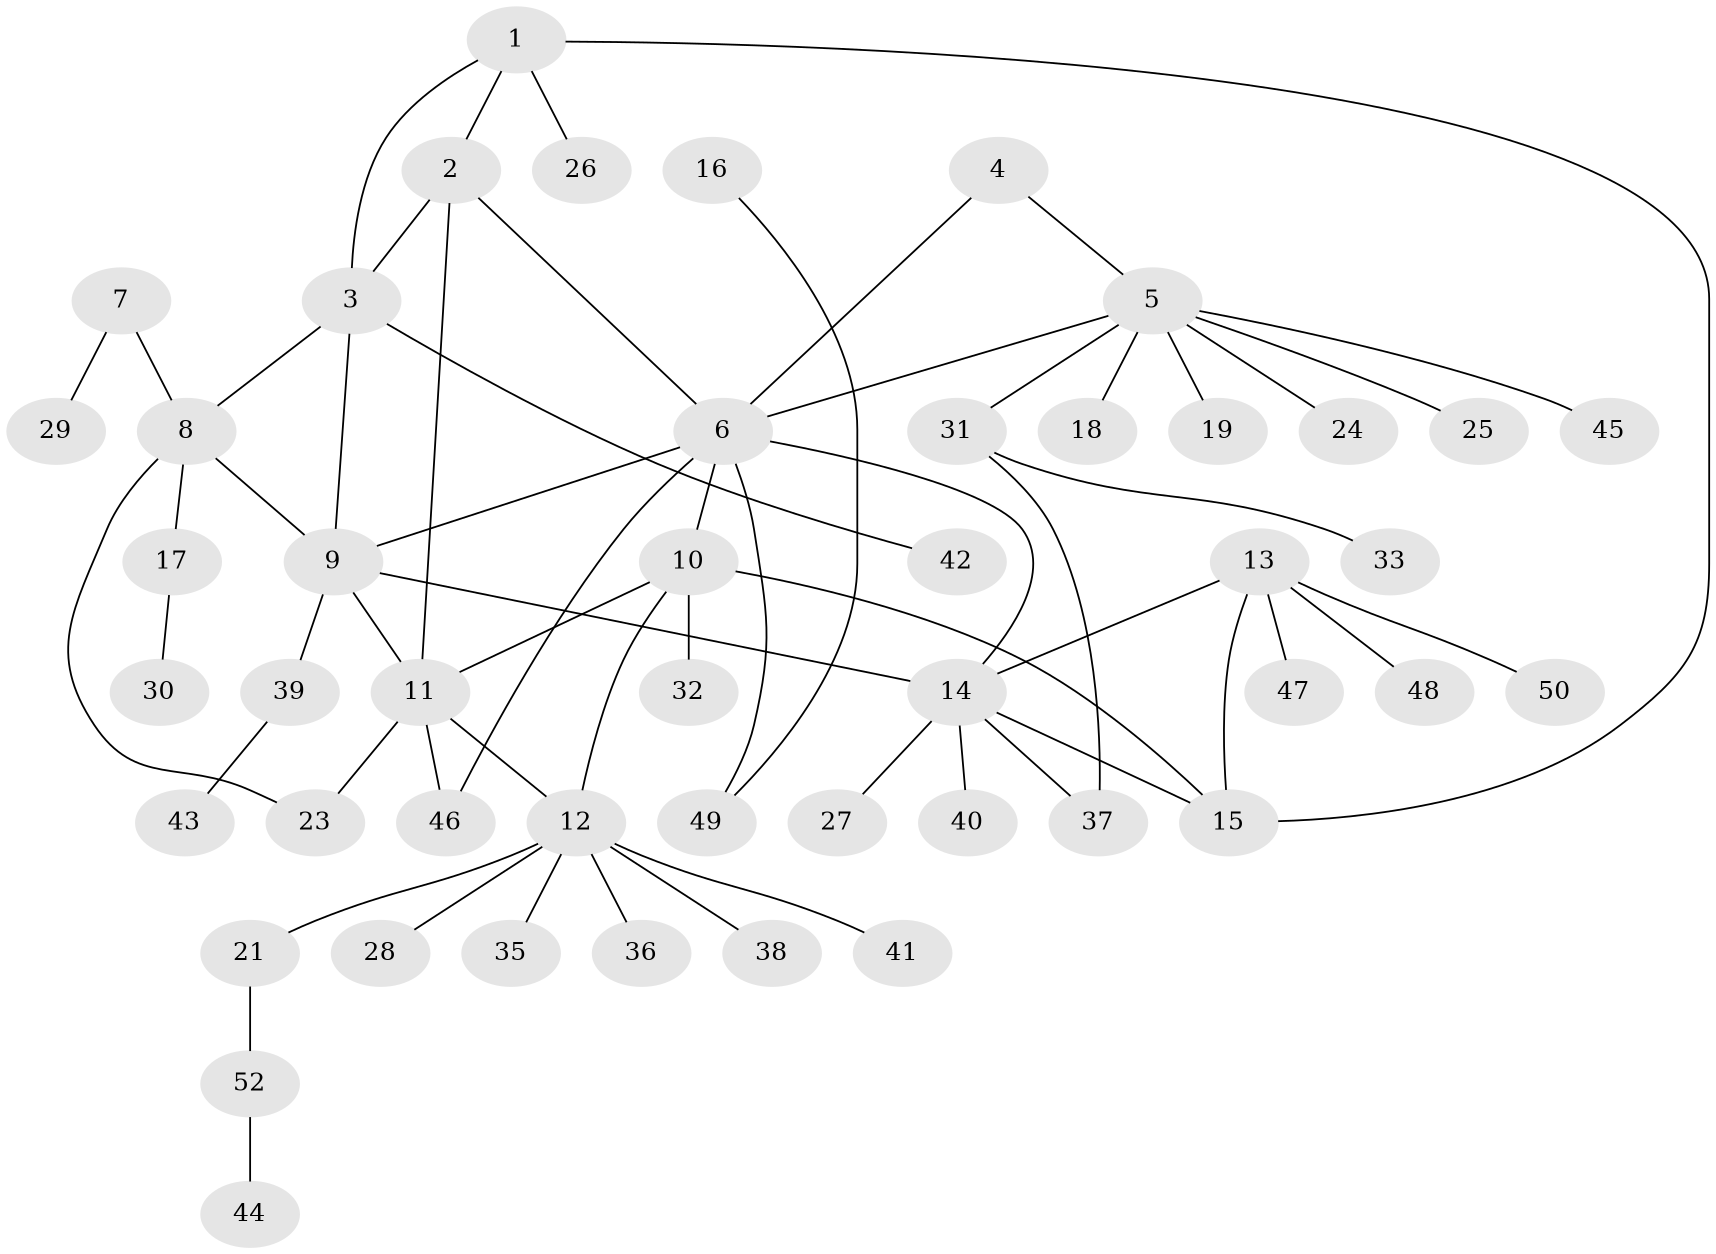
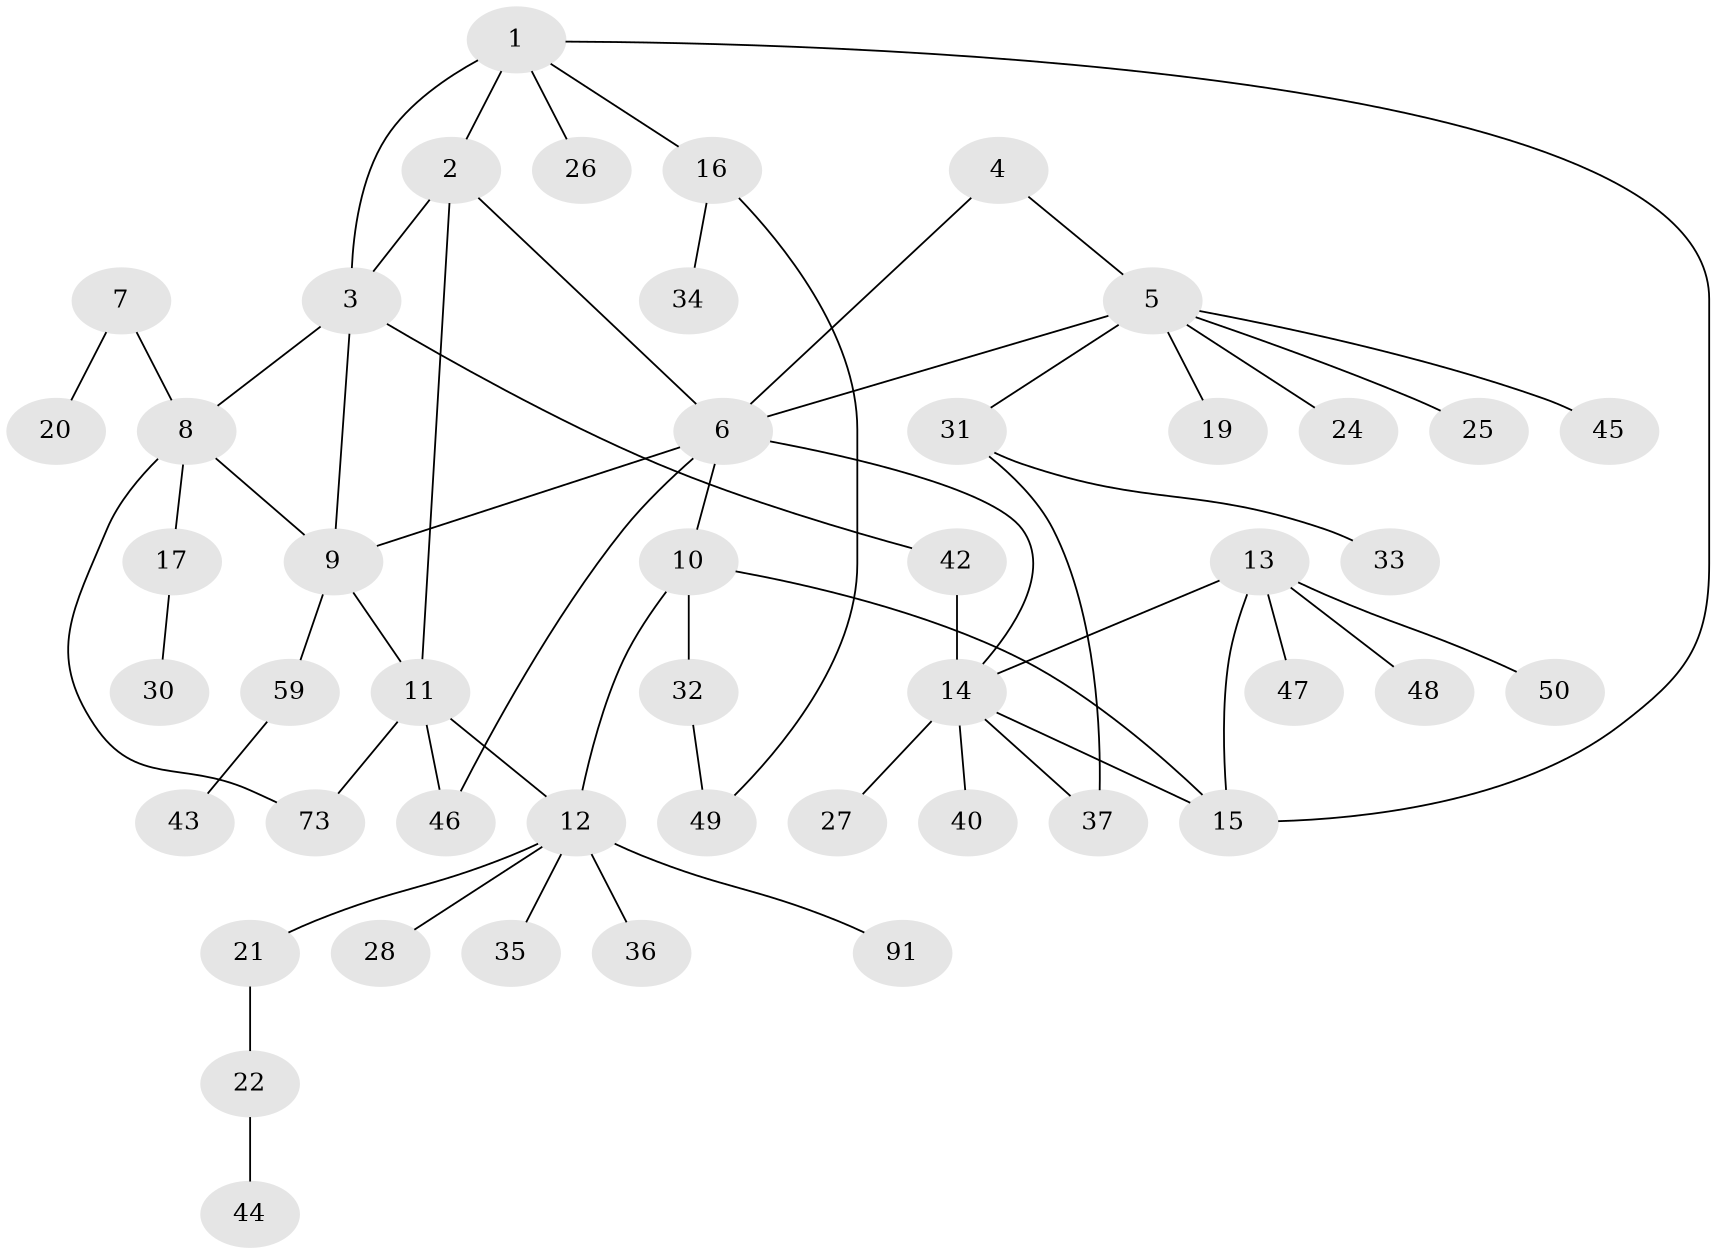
none -> (615, 105)
none -> (689, 301)
(56, 431) -> (56, 431)
(1088, 431) -> none
(658, 630) -> (957, 619)
(766, 630) -> (698, 757)
(536, 636) -> none
(290, 692) -> (290, 692)
(315, 823) -> (315, 823)
(772, 953) -> none
(903, 953) -> (903, 953)
(250, 1084) -> (250, 1084)
